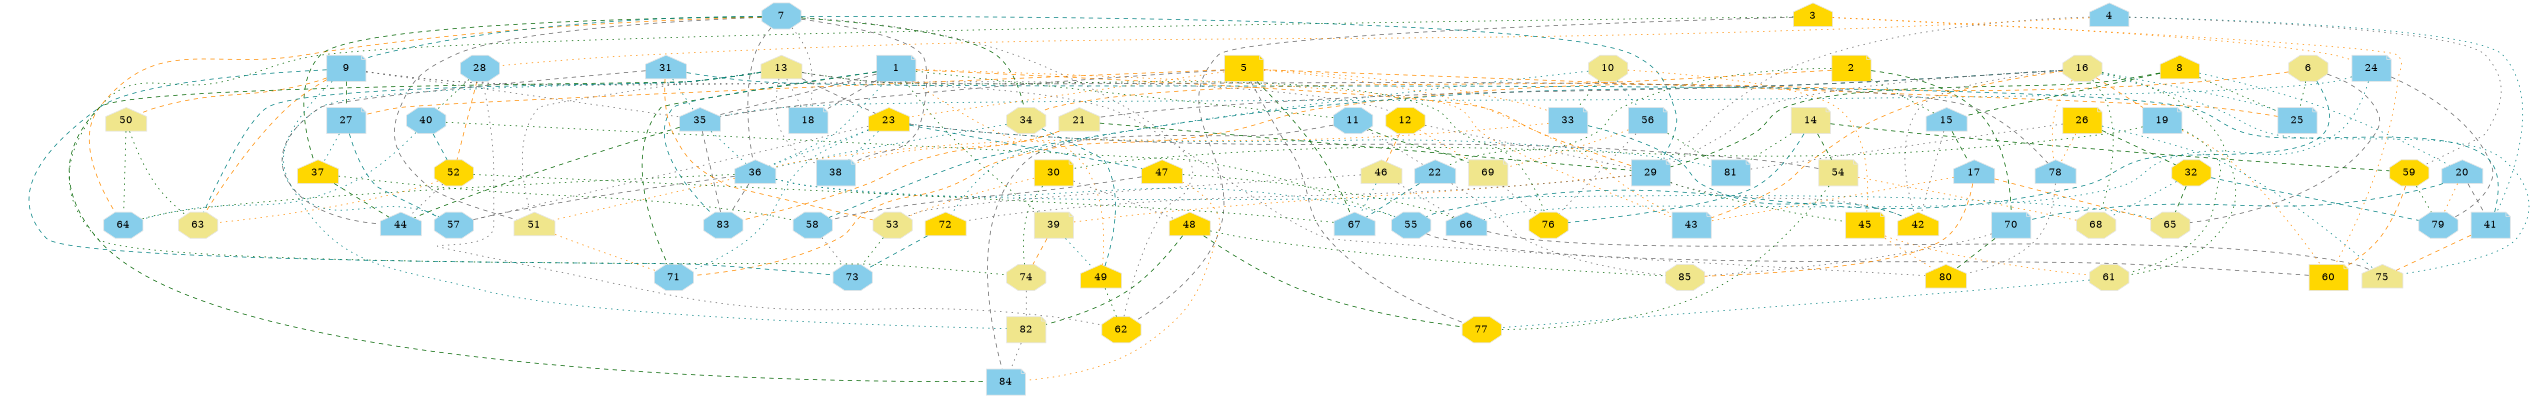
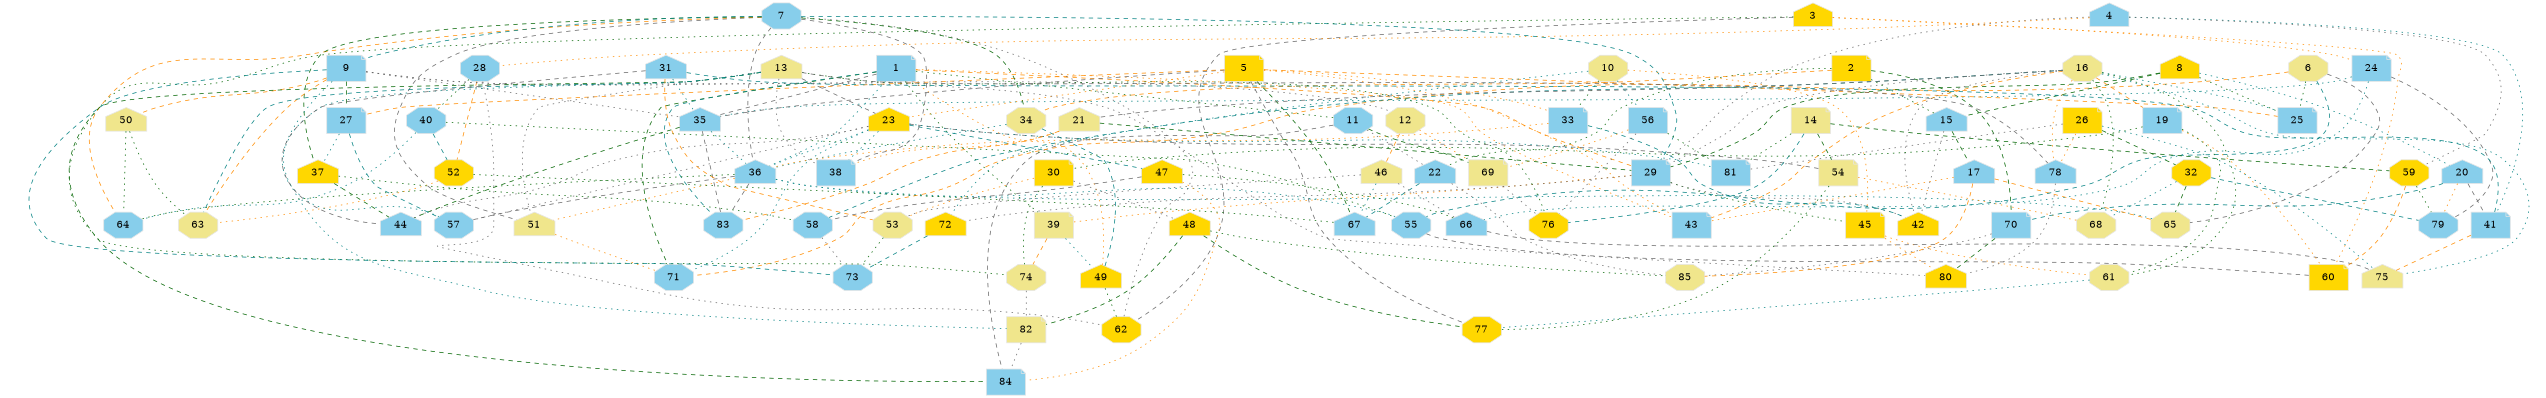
(808, 121) -> none
(1405, 121) -> (1405, 121)
(1569, 155) -> none
(426, 200) -> (637, 155)
